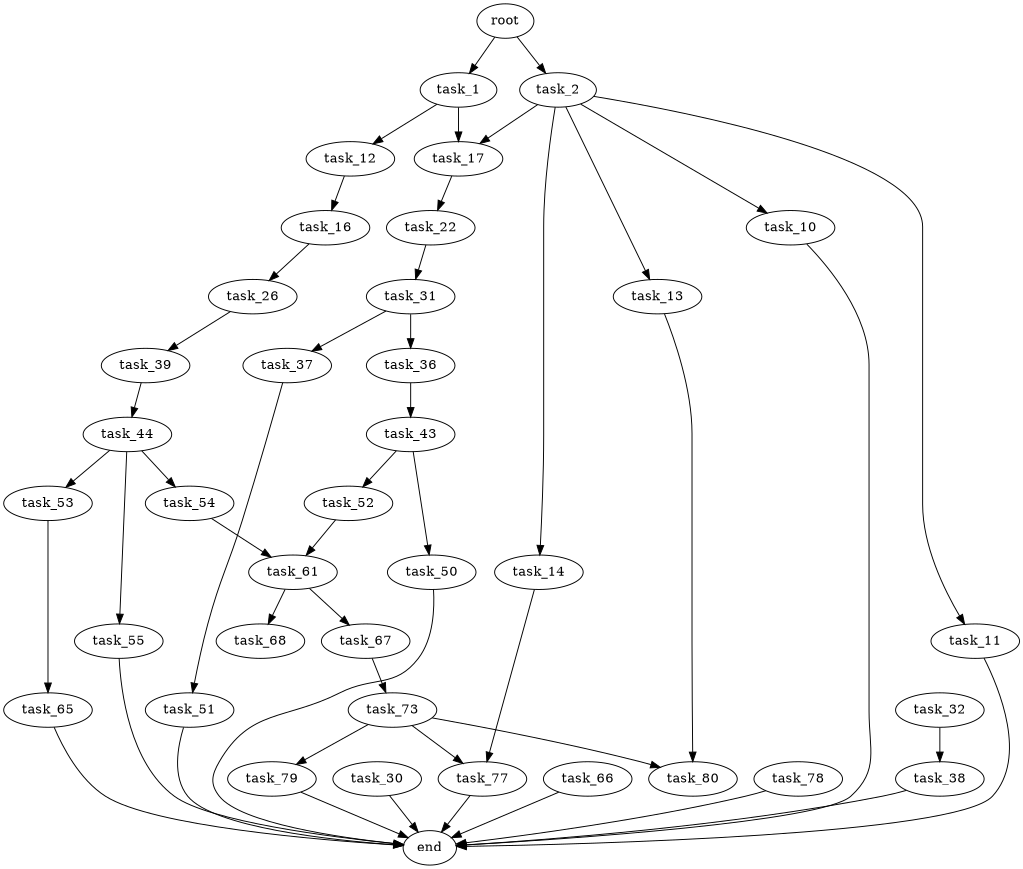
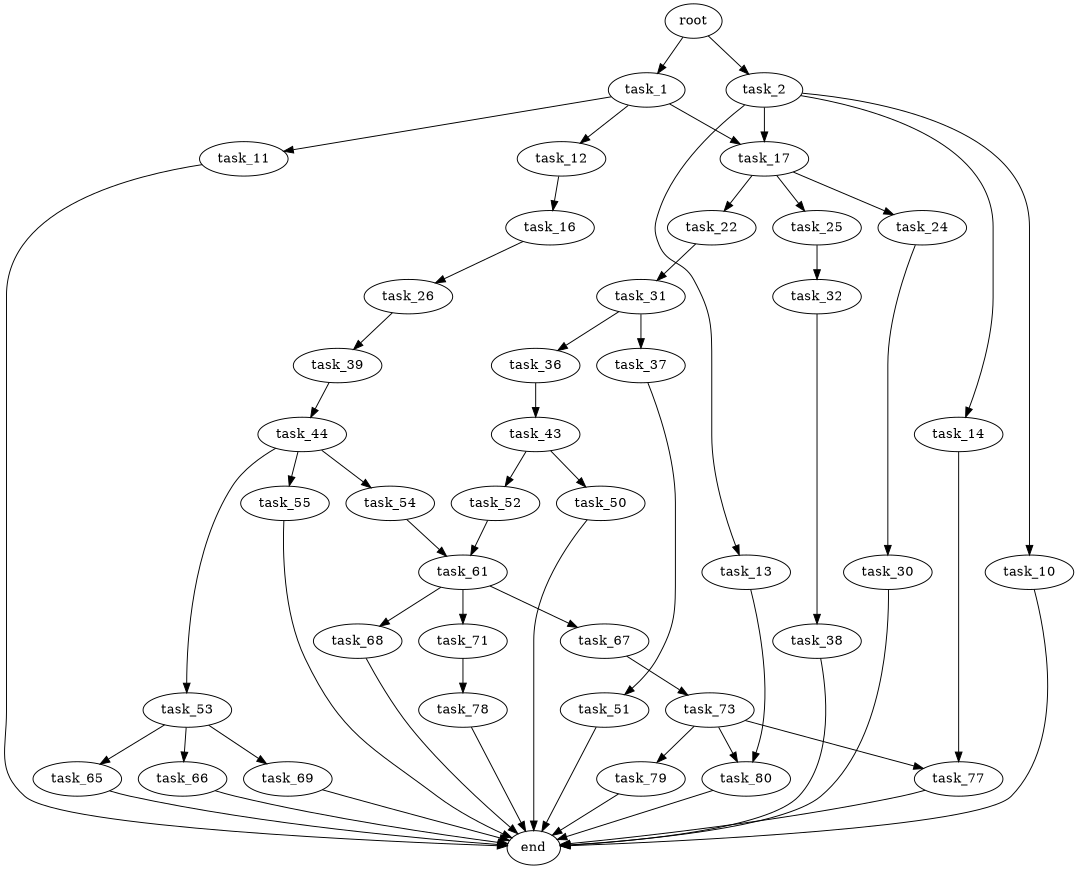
none -> (817, 228)
none -> (922, 228)
(923, 242) -> (452, 123)
none -> (463, 641)
none -> (185, 740)
none -> (430, 750)
none -> (288, 779)
none -> (640, 813)
